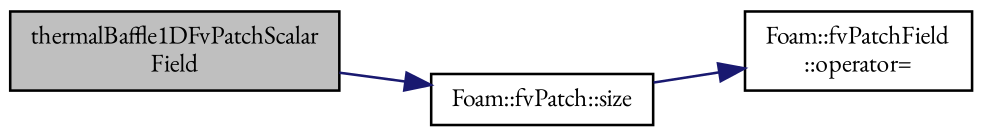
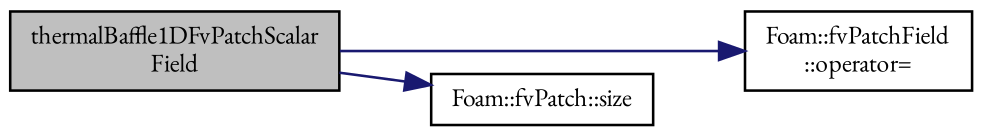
(686, 77) -> (529, 51)
